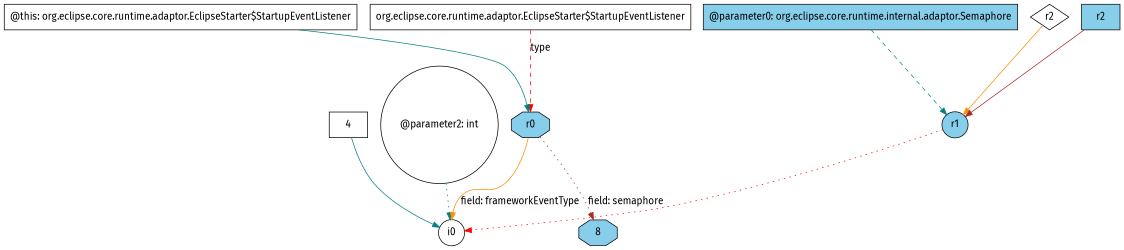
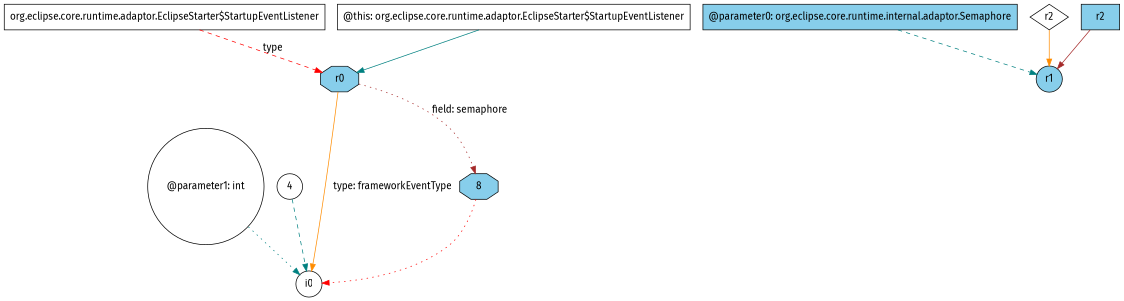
(348, 125) -> (290, 187)
(439, 125) -> (206, 187)
(381, 191) -> (299, 232)
(711, 197) -> (417, 264)
(520, 202) -> (393, 187)
